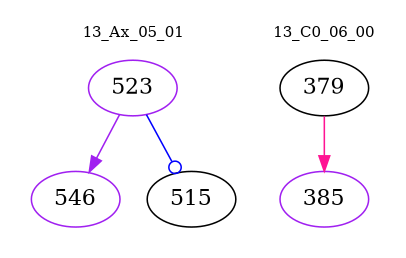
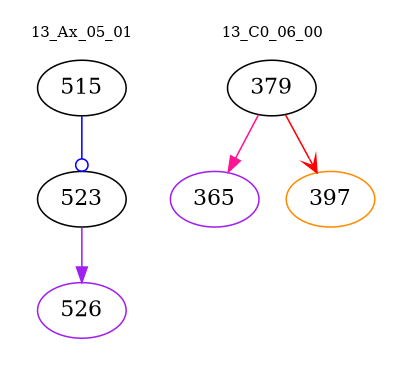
(133, 88) -> (82, 199)
(159, 138) -> (82, 138)
(76, 199) -> (82, 310)
(324, 199) -> (215, 199)
none -> (331, 199)
